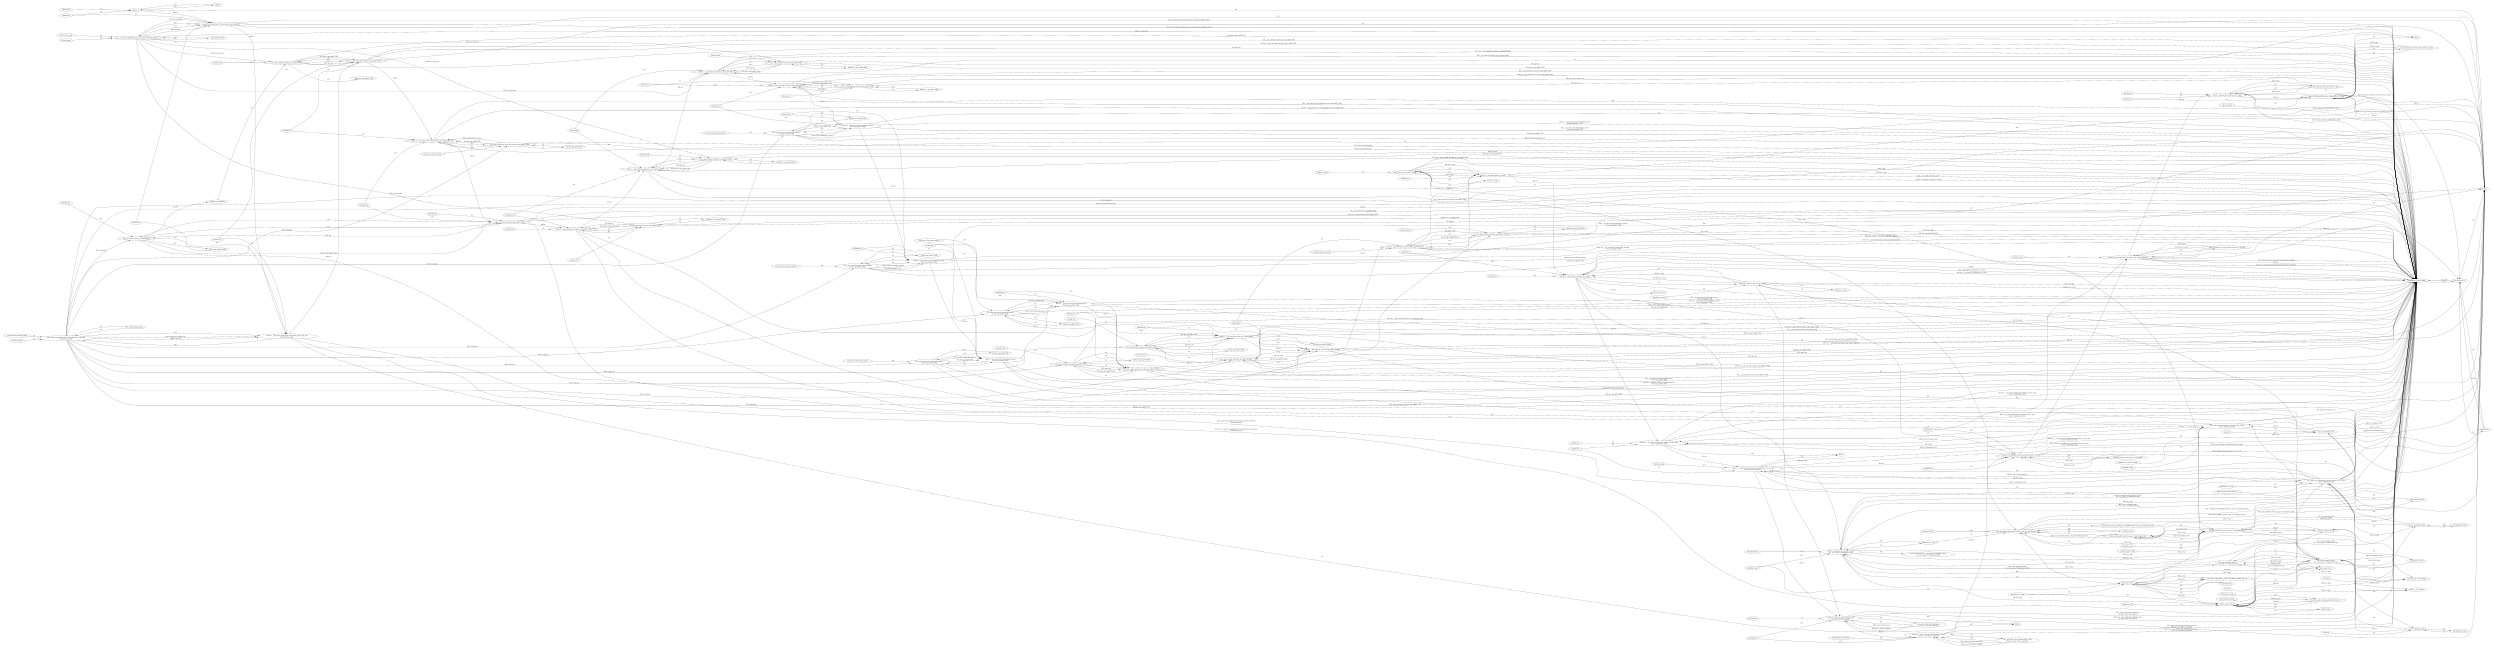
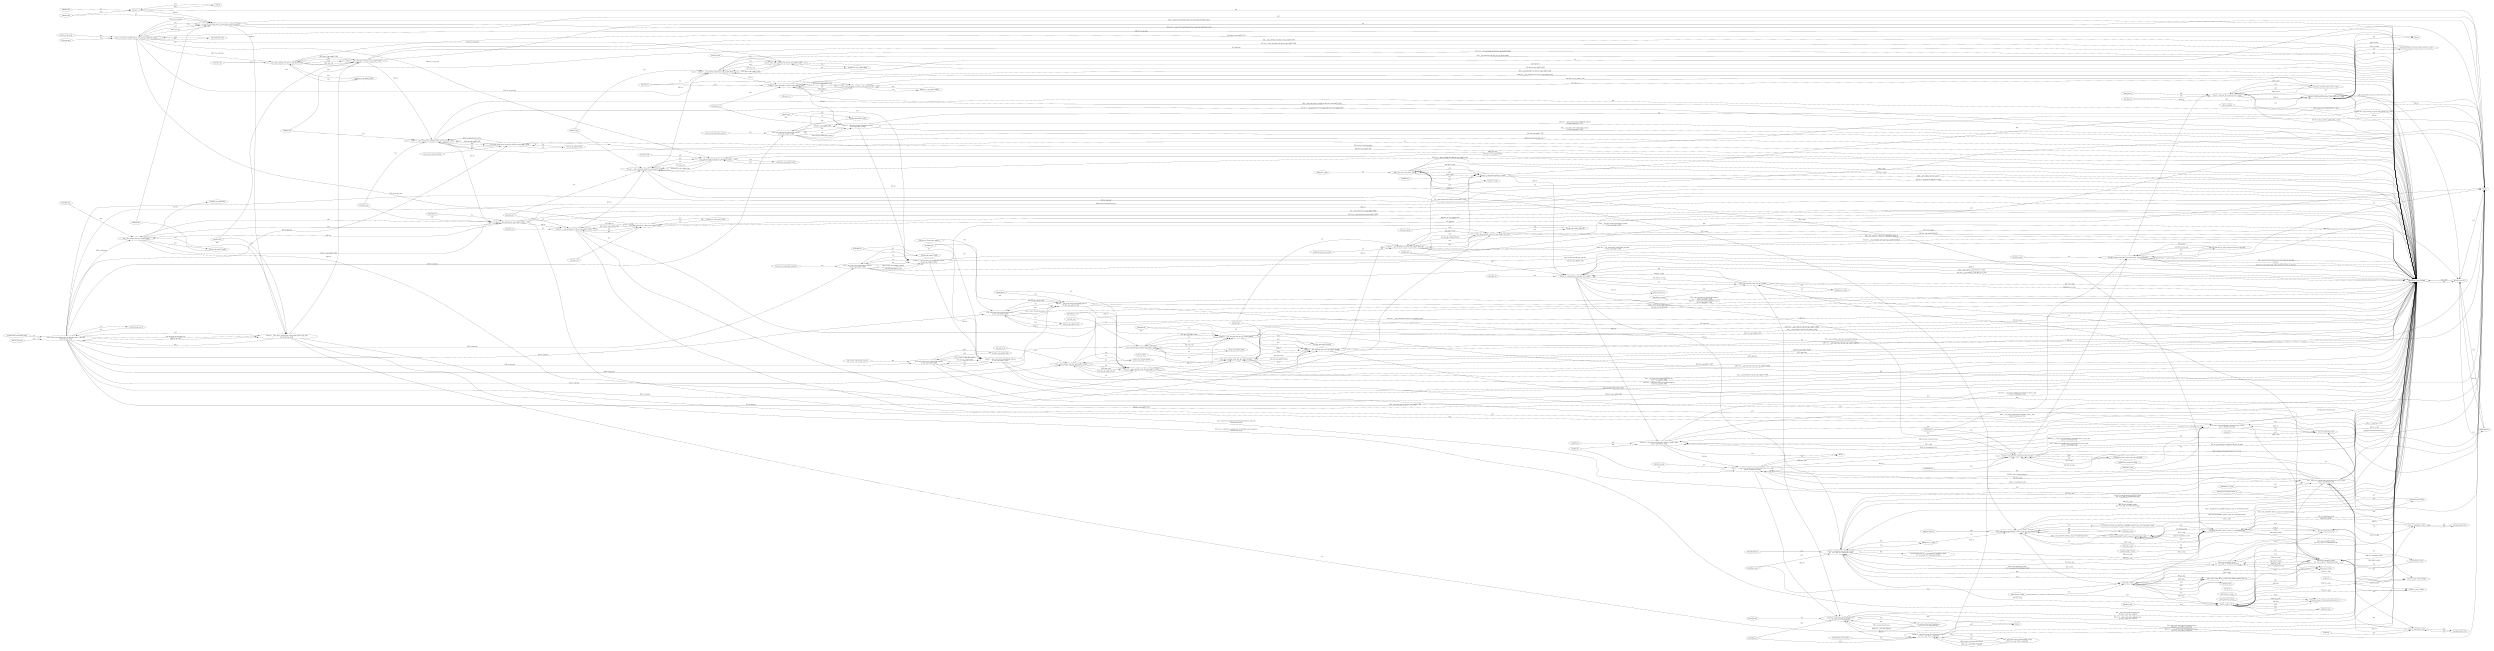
(244, 129) -> (320, 76)
